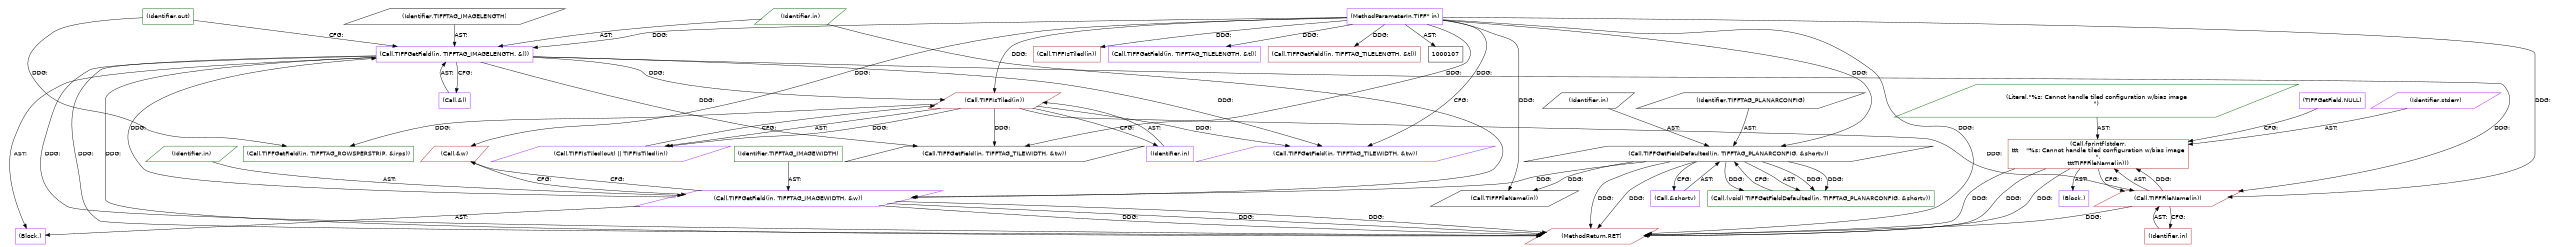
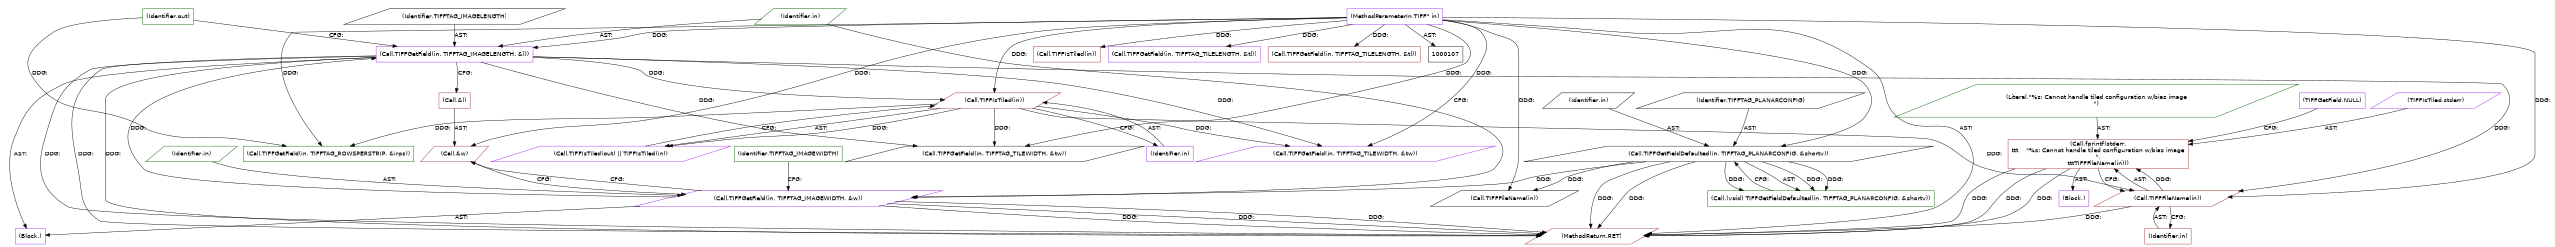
none -> (699, 27)
(442, 80) -> (455, 126)
(455, 101) -> (455, 101)
(2436, 101) -> (2436, 101)
(1967, 128) -> (1967, 128)
(796, 180) -> (796, 180)
(1675, 199) -> none
